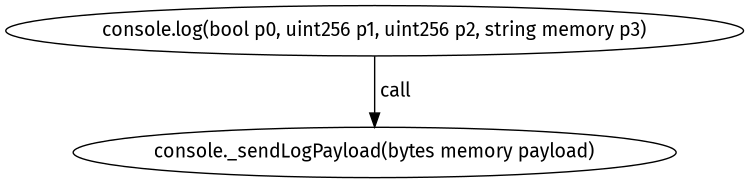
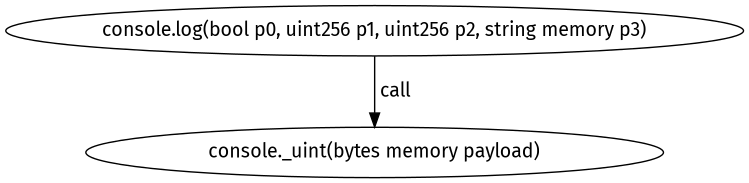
(375, 152) -> (375, 152)
